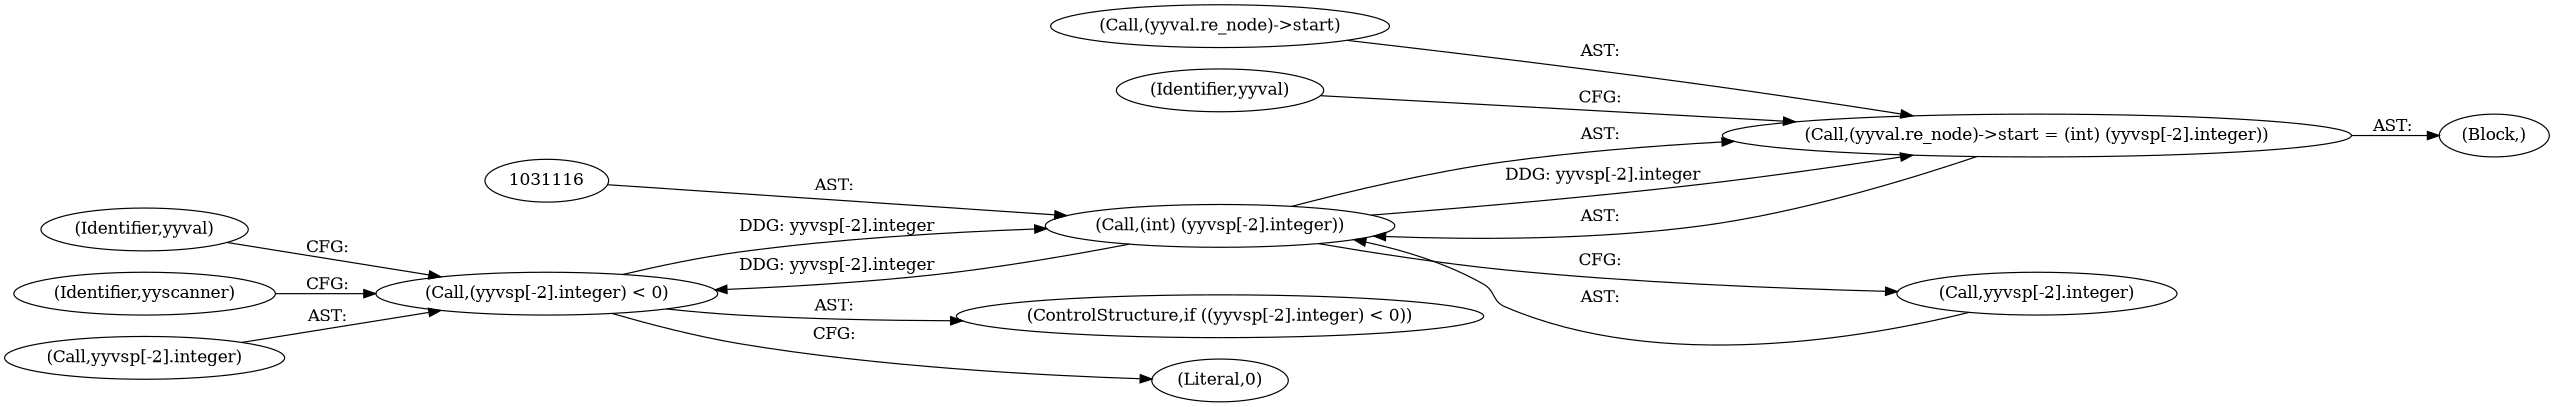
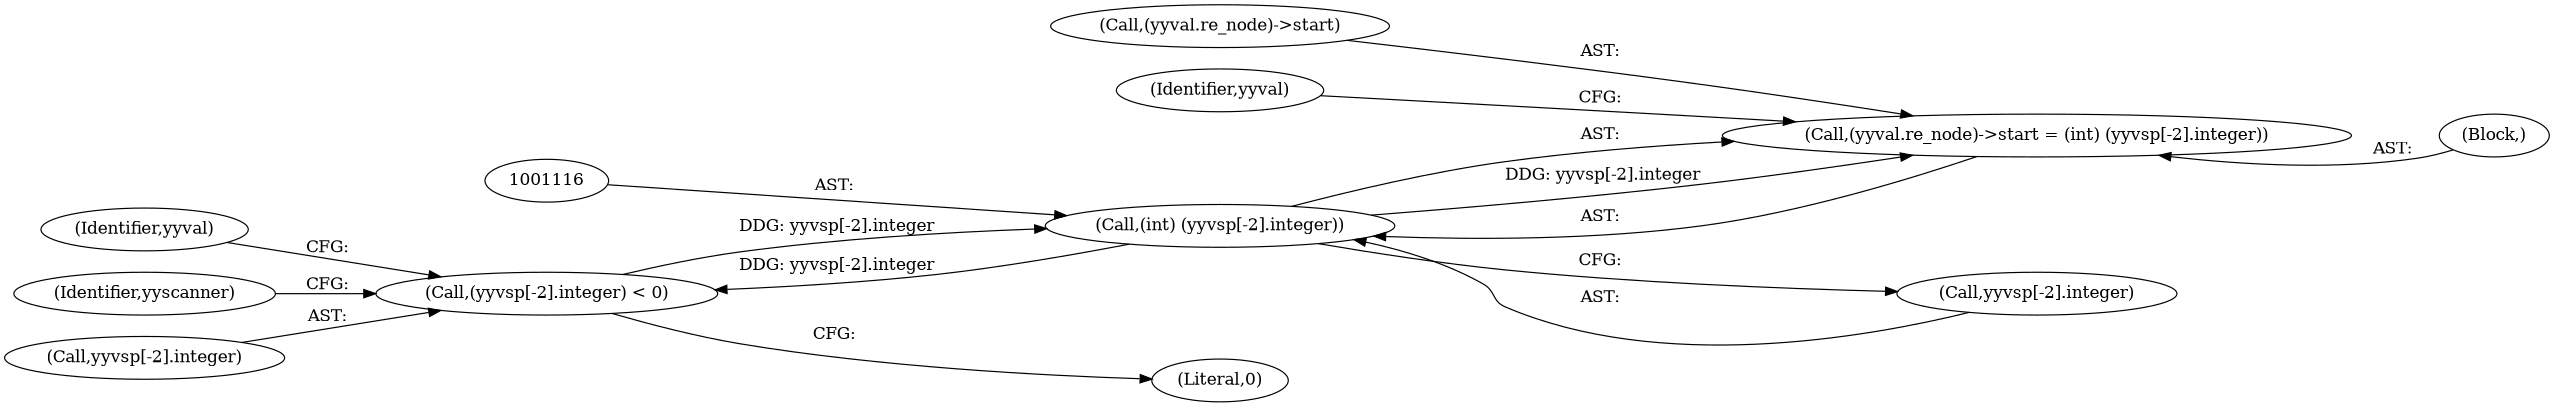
(2389, 136) -> (2312, 165)
(547, 181) -> (547, 181)
(1220, 316) -> none
